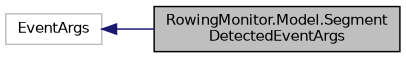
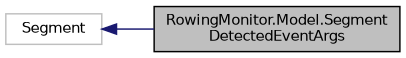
(54, 29) -> (54, 29)
